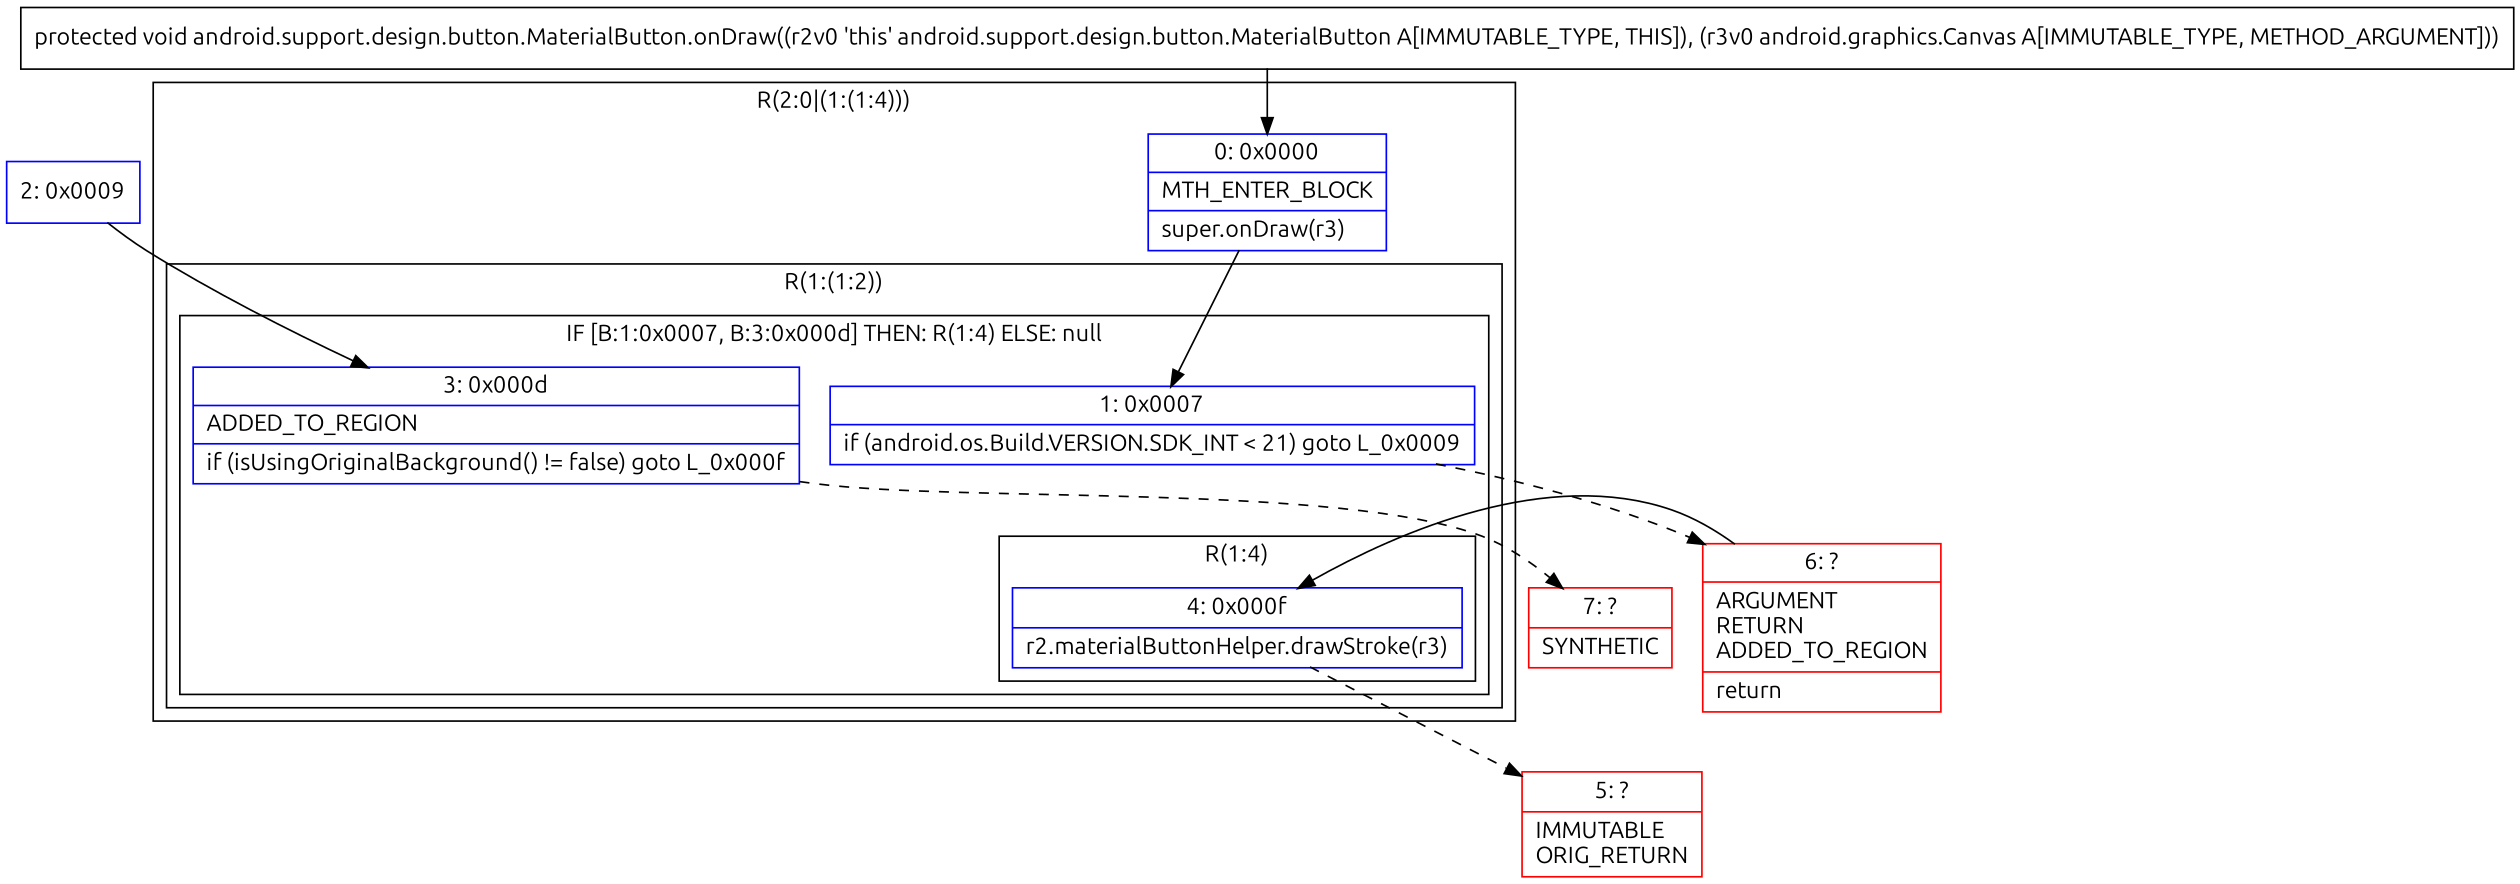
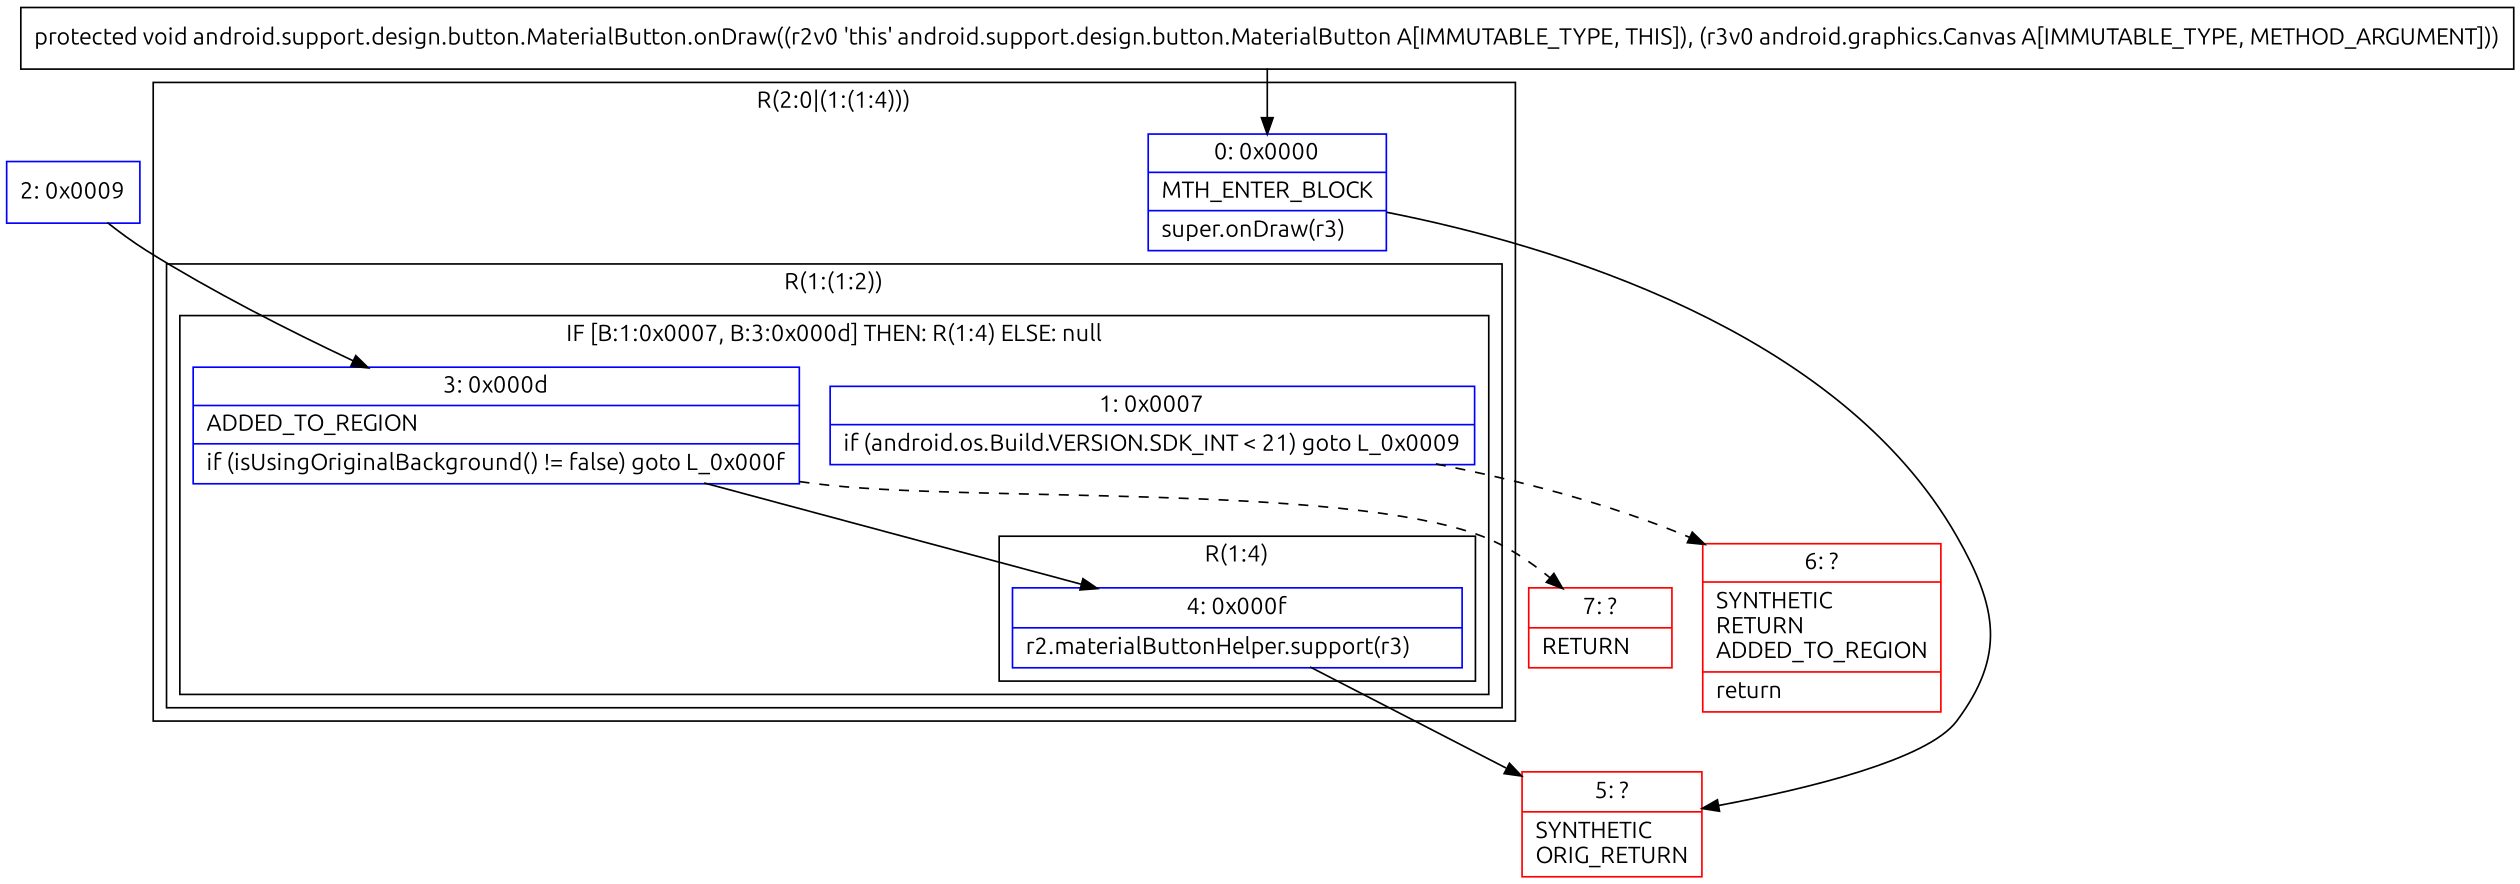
(1212, 305) -> (1890, 450)
(1532, 500) -> (893, 534)
(1777, 601) -> (1774, 601)
(1237, 647) -> (1219, 647)
(1600, 647) -> (1586, 647)
(1437, 733) -> (1437, 733)
(1600, 831) -> (1594, 831)
